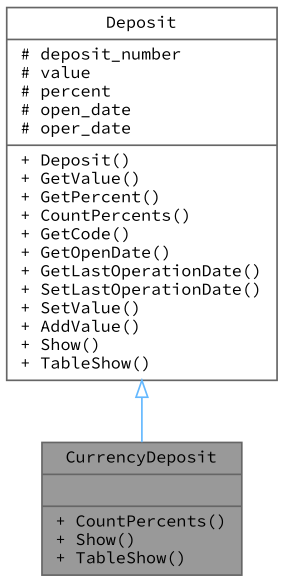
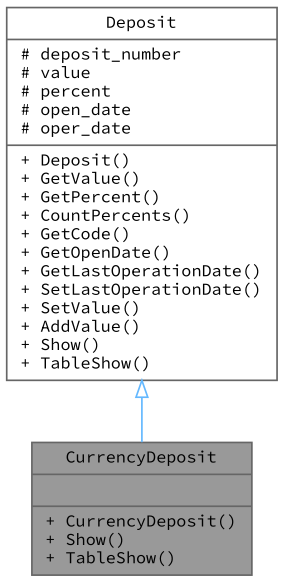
(142, 521) -> (142, 521)
